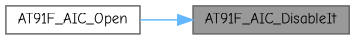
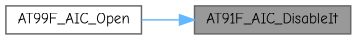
(73, 20) -> (74, 20)
